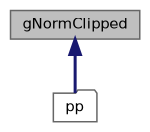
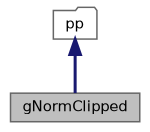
(75, 74) -> (75, 74)
